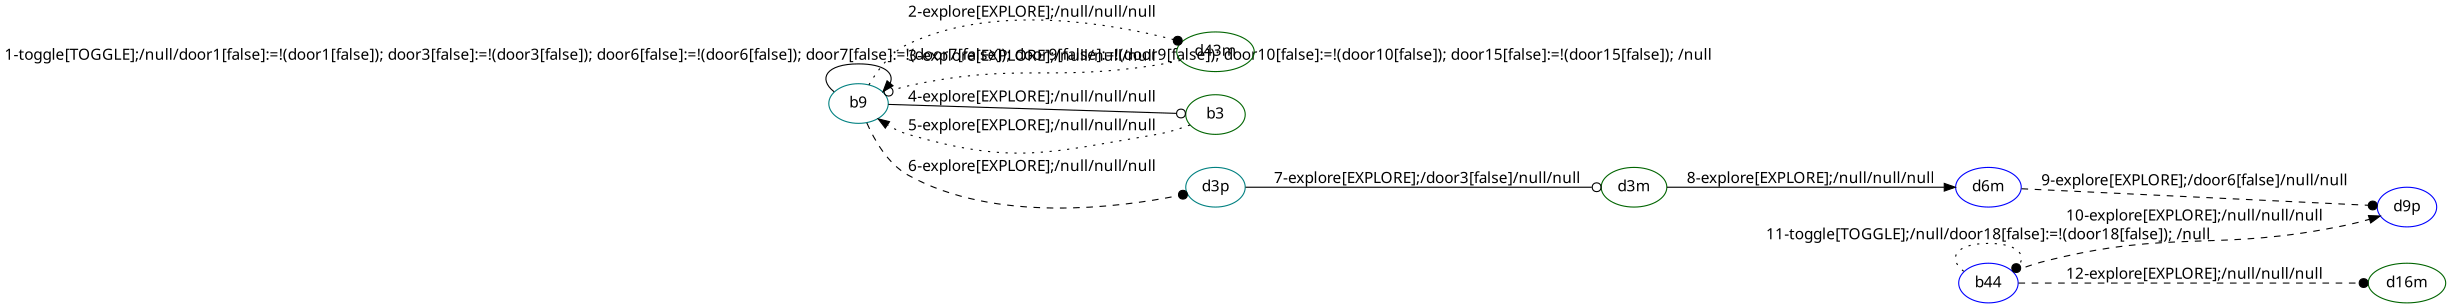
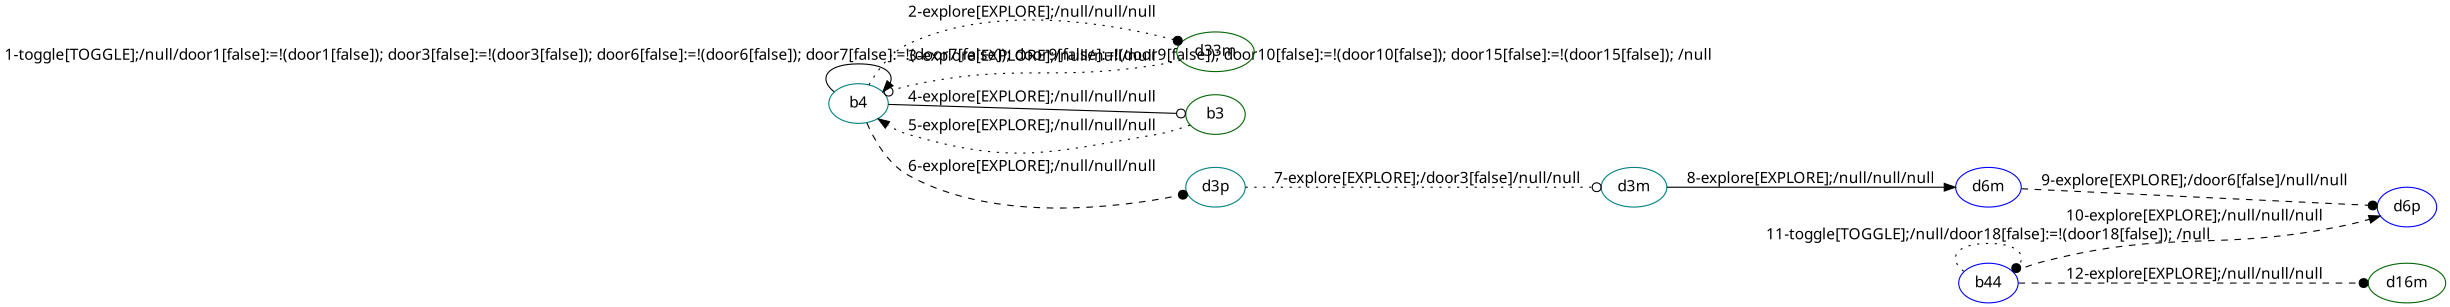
(1215, 52) -> (1215, 52)
(859, 104) -> (859, 104)
(1419, 187) -> (1419, 187)
(1634, 187) -> (1634, 187)
(2407, 207) -> (2407, 207)
